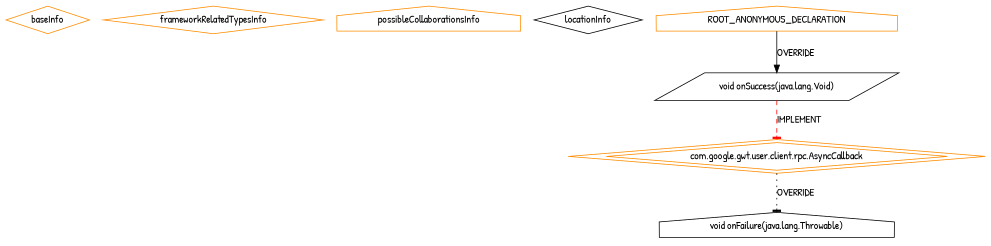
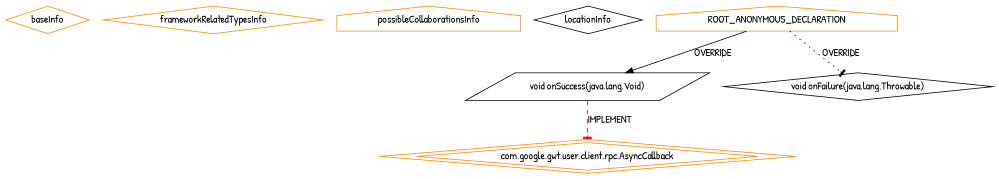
(777, 191) -> (815, 51)
(777, 226) -> (858, 87)
